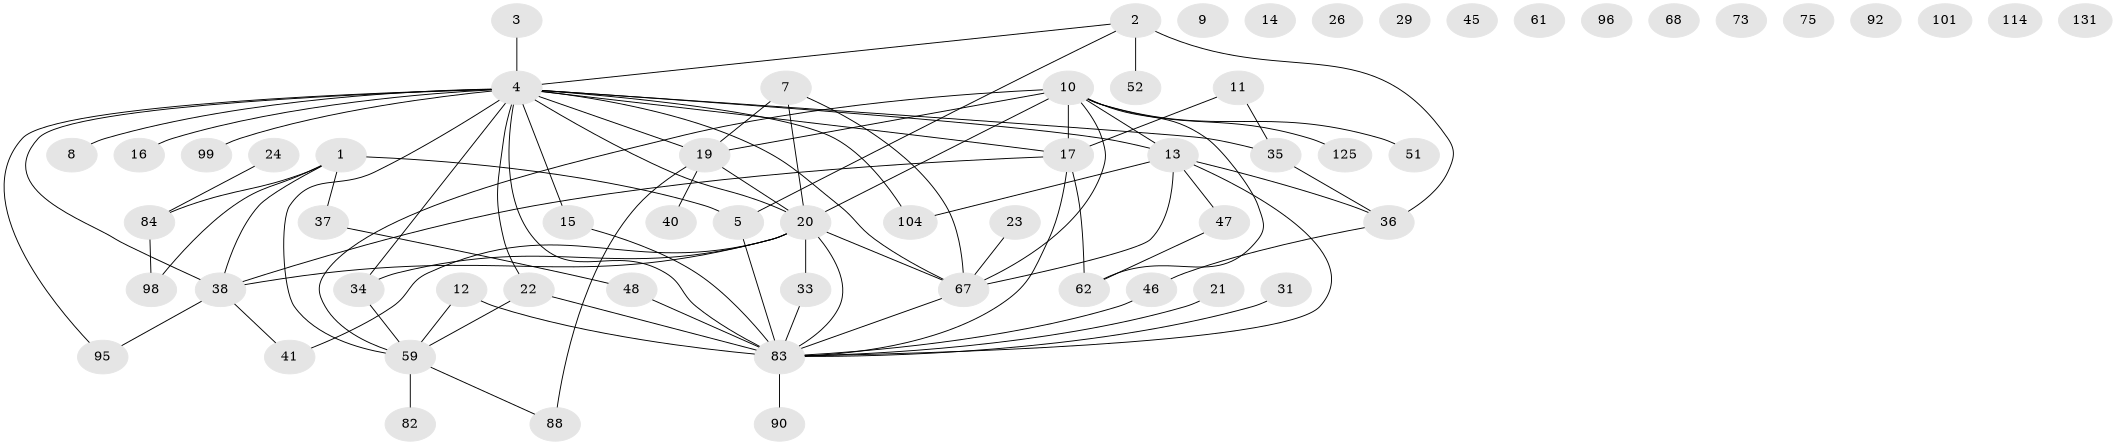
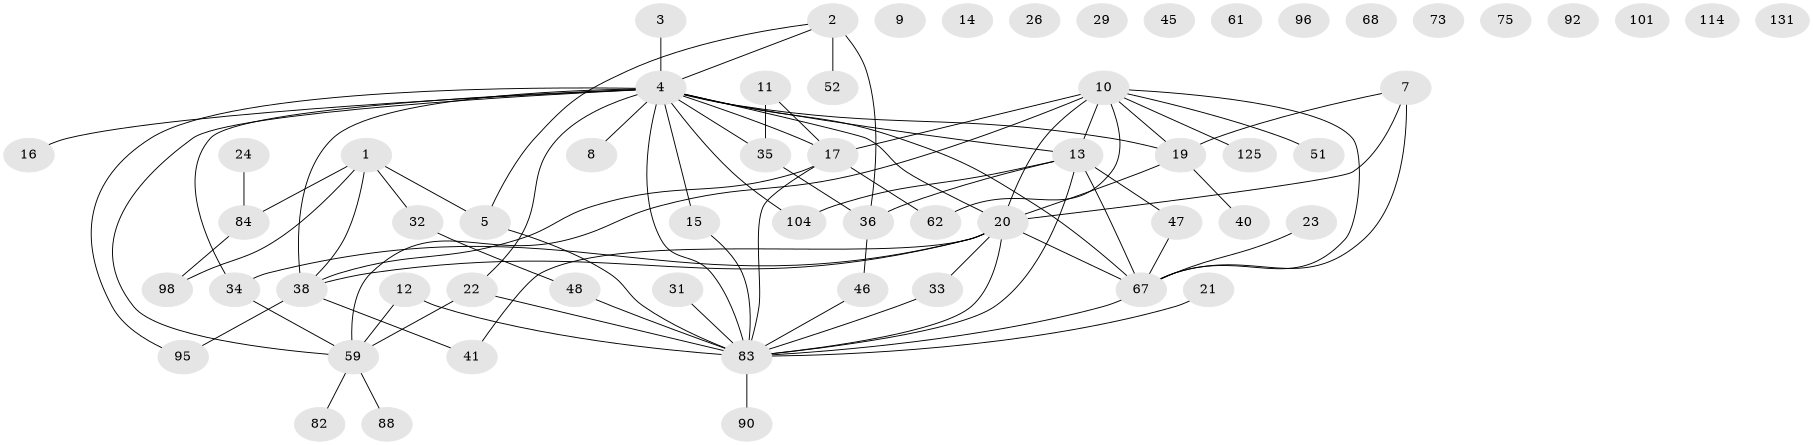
(207, 155) -> none
(323, 222) -> (418, 222)
(1154, 256) -> (1159, 256)
(596, 272) -> none
